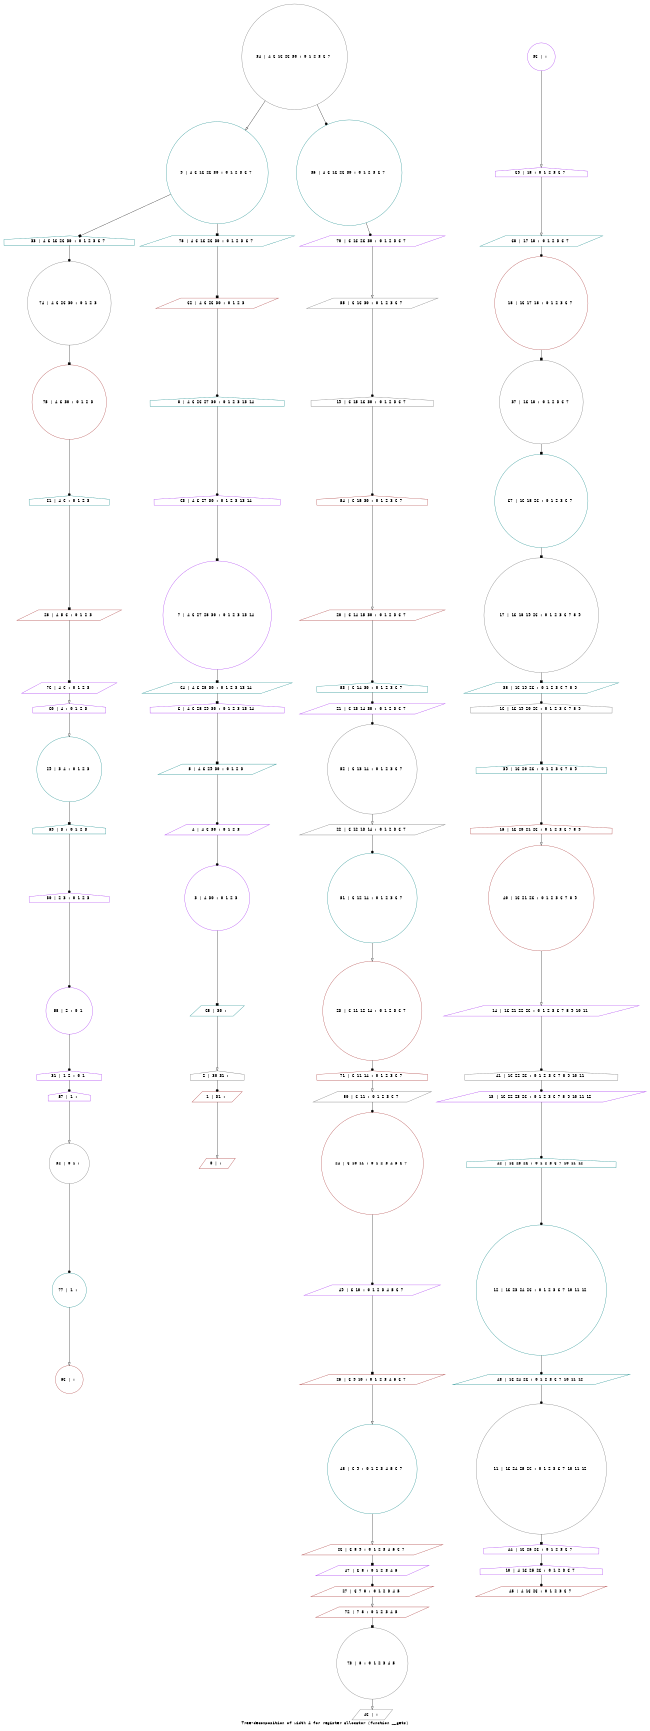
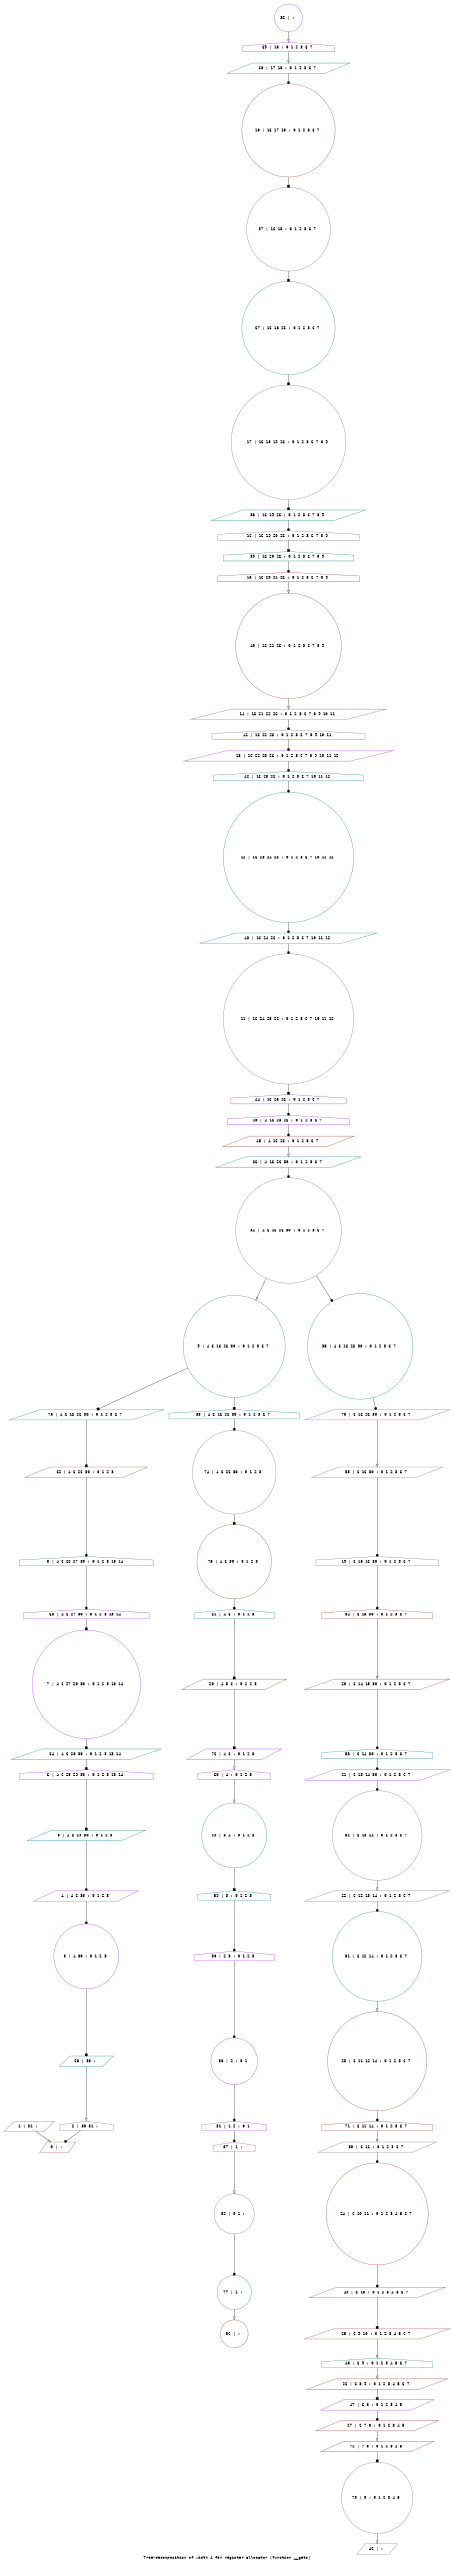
(217, 1085) -> (74, 2136)
none -> (289, 1162)
(372, 1469) -> (377, 2363)
